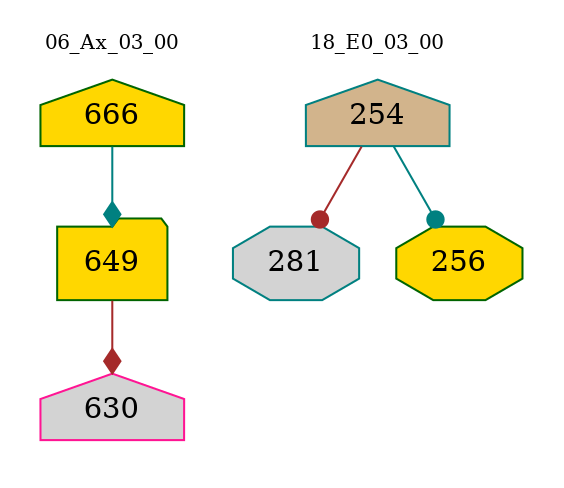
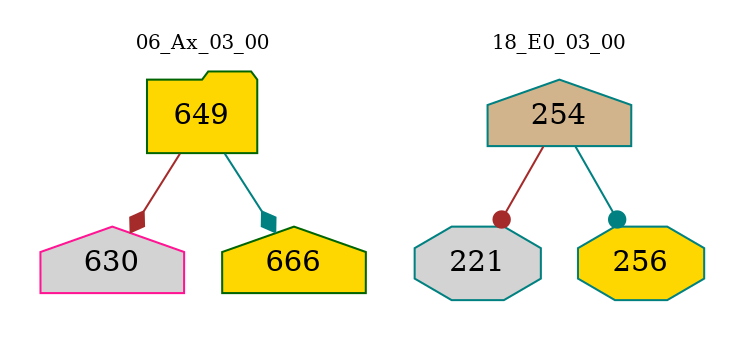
(112, 174) -> (243, 183)
(296, 263) -> (478, 263)
(459, 263) -> (641, 263)
